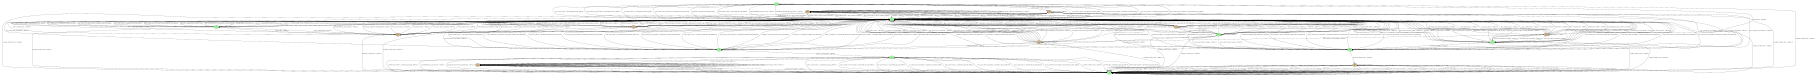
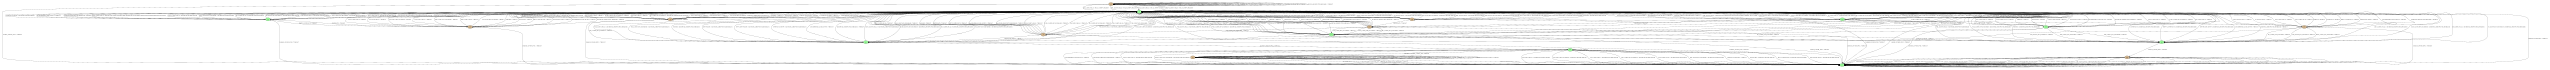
none -> (1665, 14)
